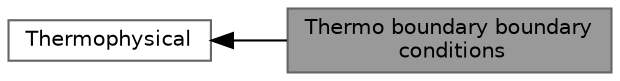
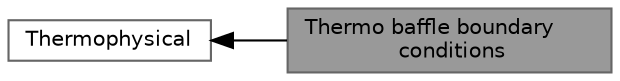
(450, 40) -> (450, 40)
